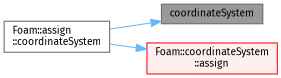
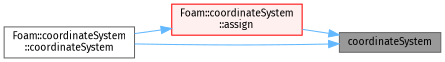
none -> (316, 31)
(57, 37) -> (69, 42)
